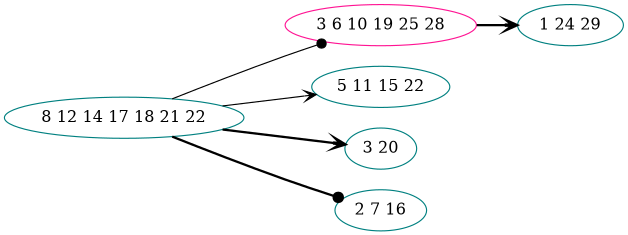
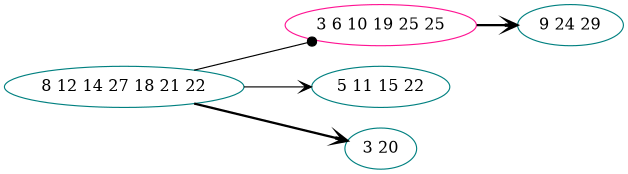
(381, 25) -> (381, 25)
(571, 25) -> (571, 25)
(124, 118) -> (124, 87)
(381, 210) -> none
